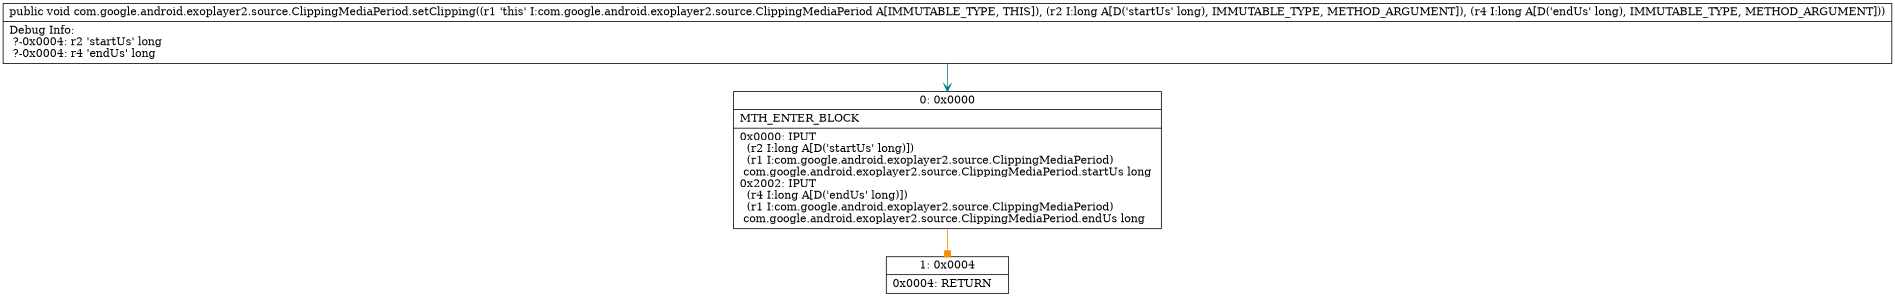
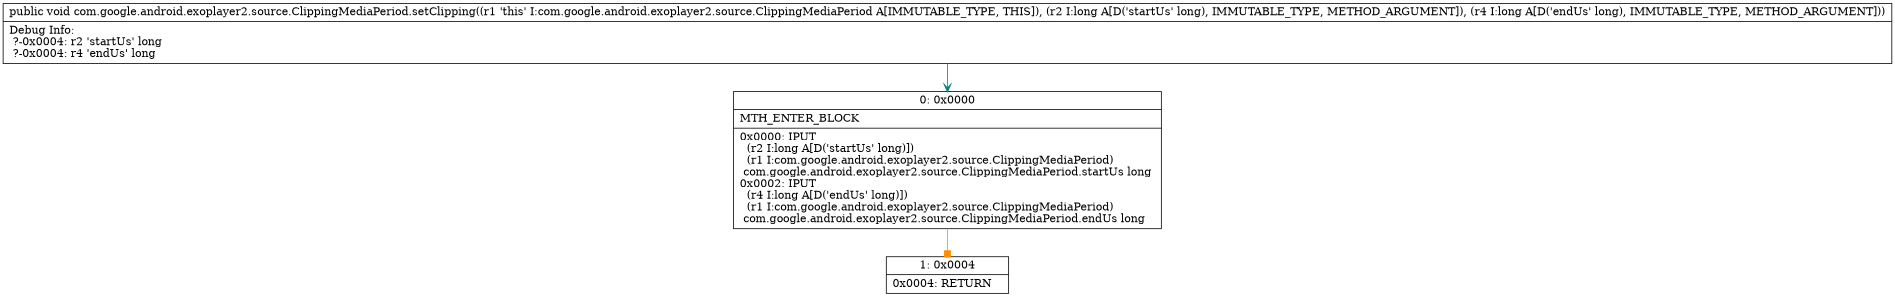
(782, 184) -> (782, 184)
